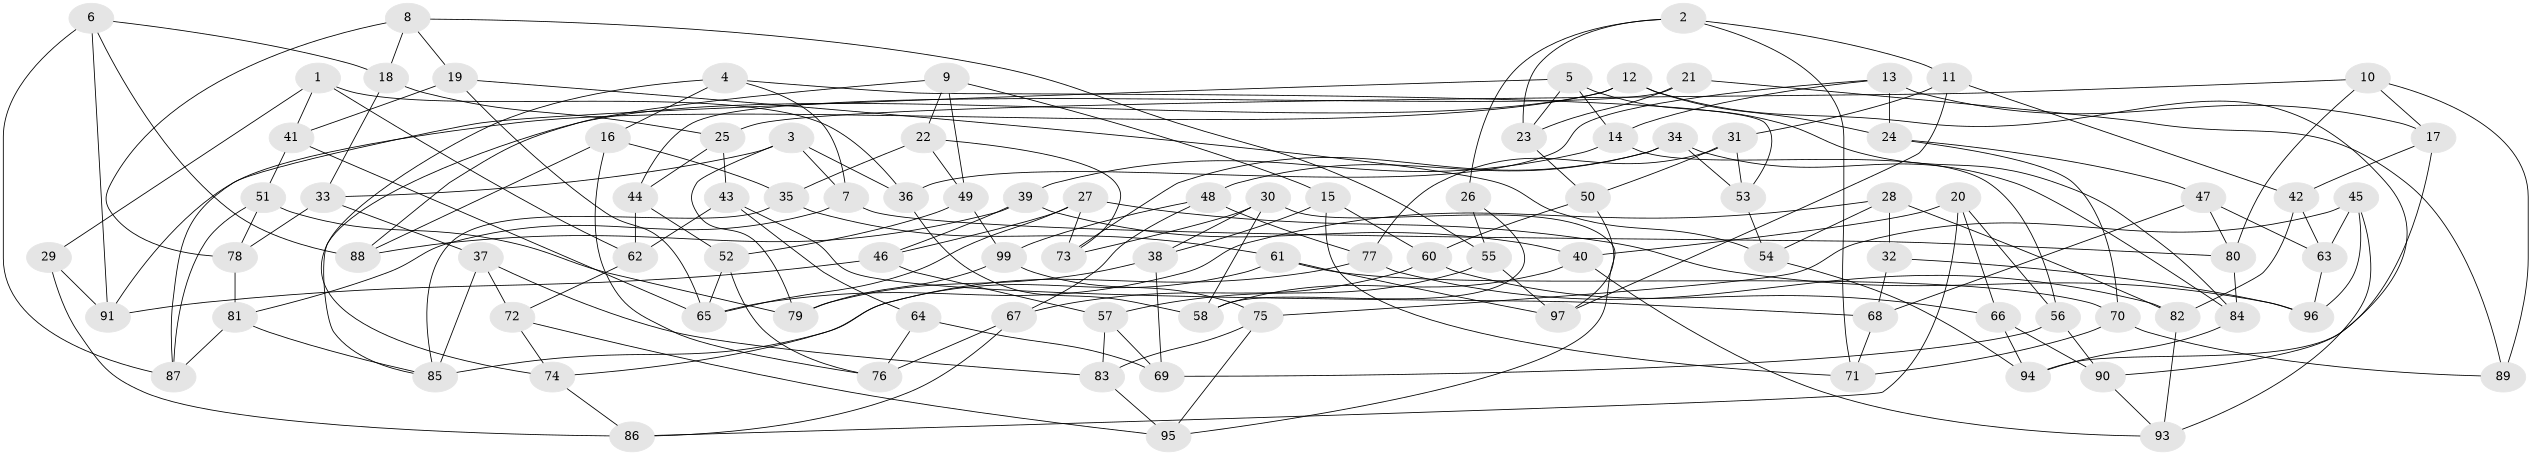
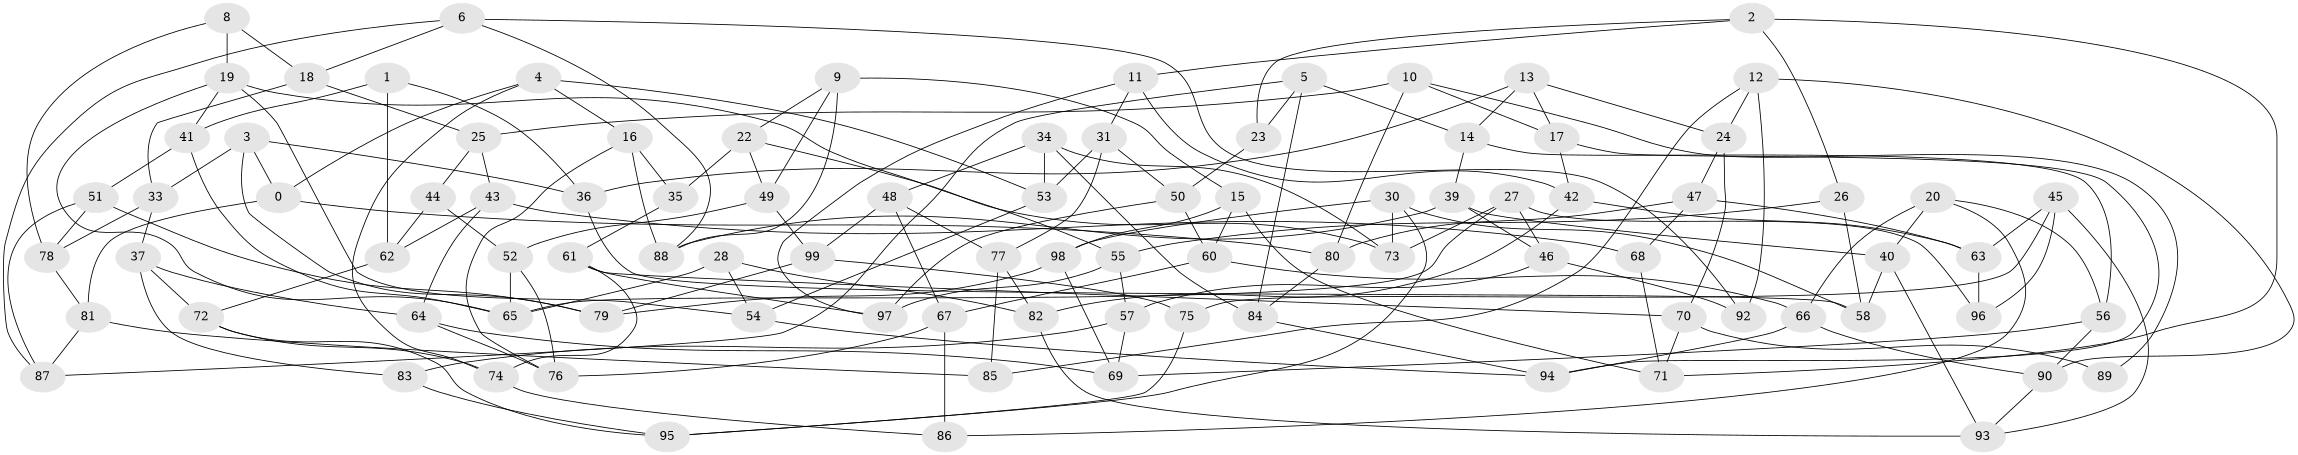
(969, 62) -> (686, 105)
(1689, 78) -> none
(846, 198) -> (279, 198)
(534, 218) -> none
(49, 257) -> none
(1155, 257) -> (1059, 257)
(1890, 257) -> none
(108, 317) -> (1744, 317)
(458, 317) -> (324, 304)
(1181, 347) -> none
